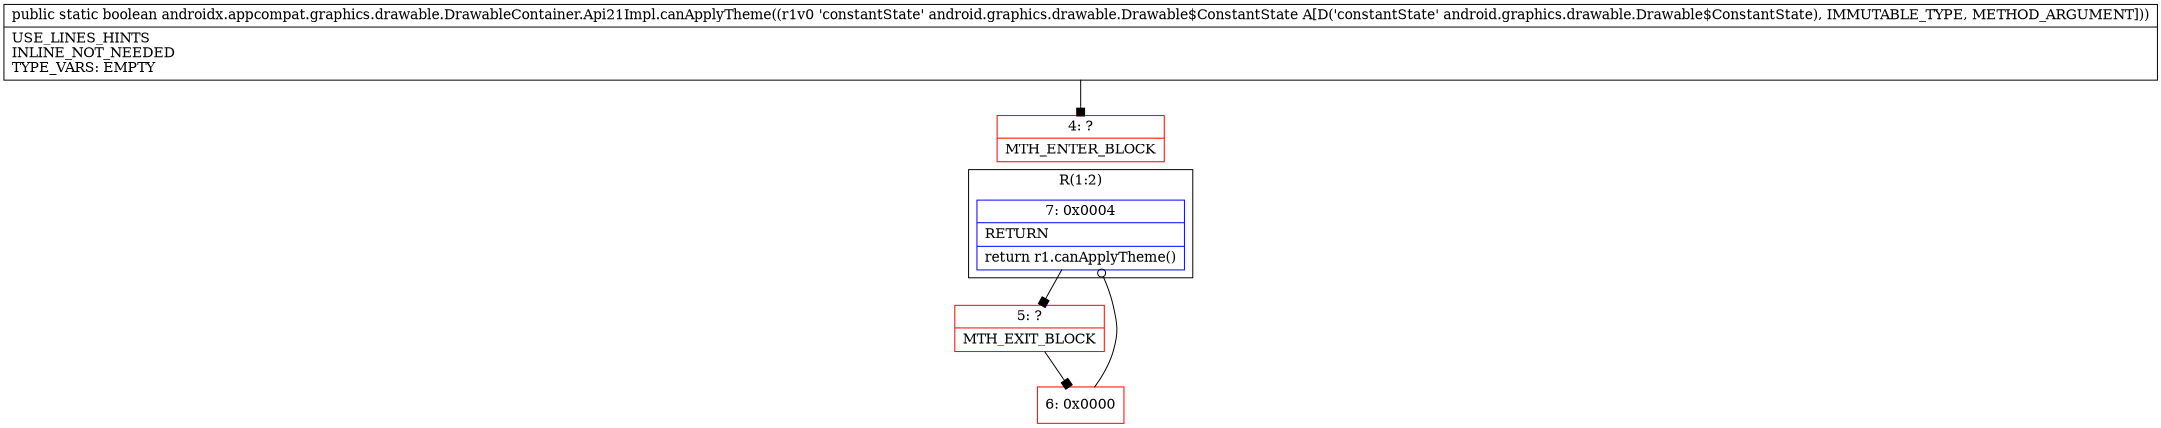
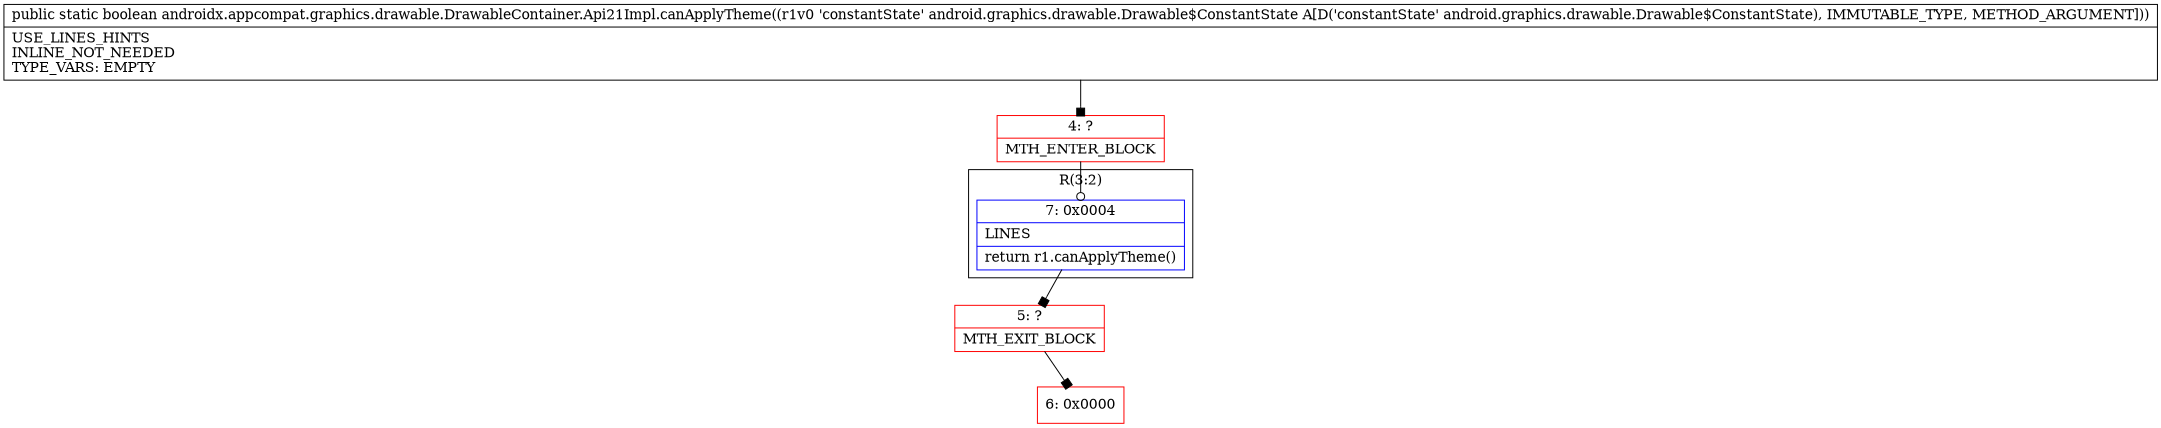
(1081, 181) -> (1081, 181)
(1017, 234) -> (1008, 234)
(1117, 334) -> (1081, 177)
